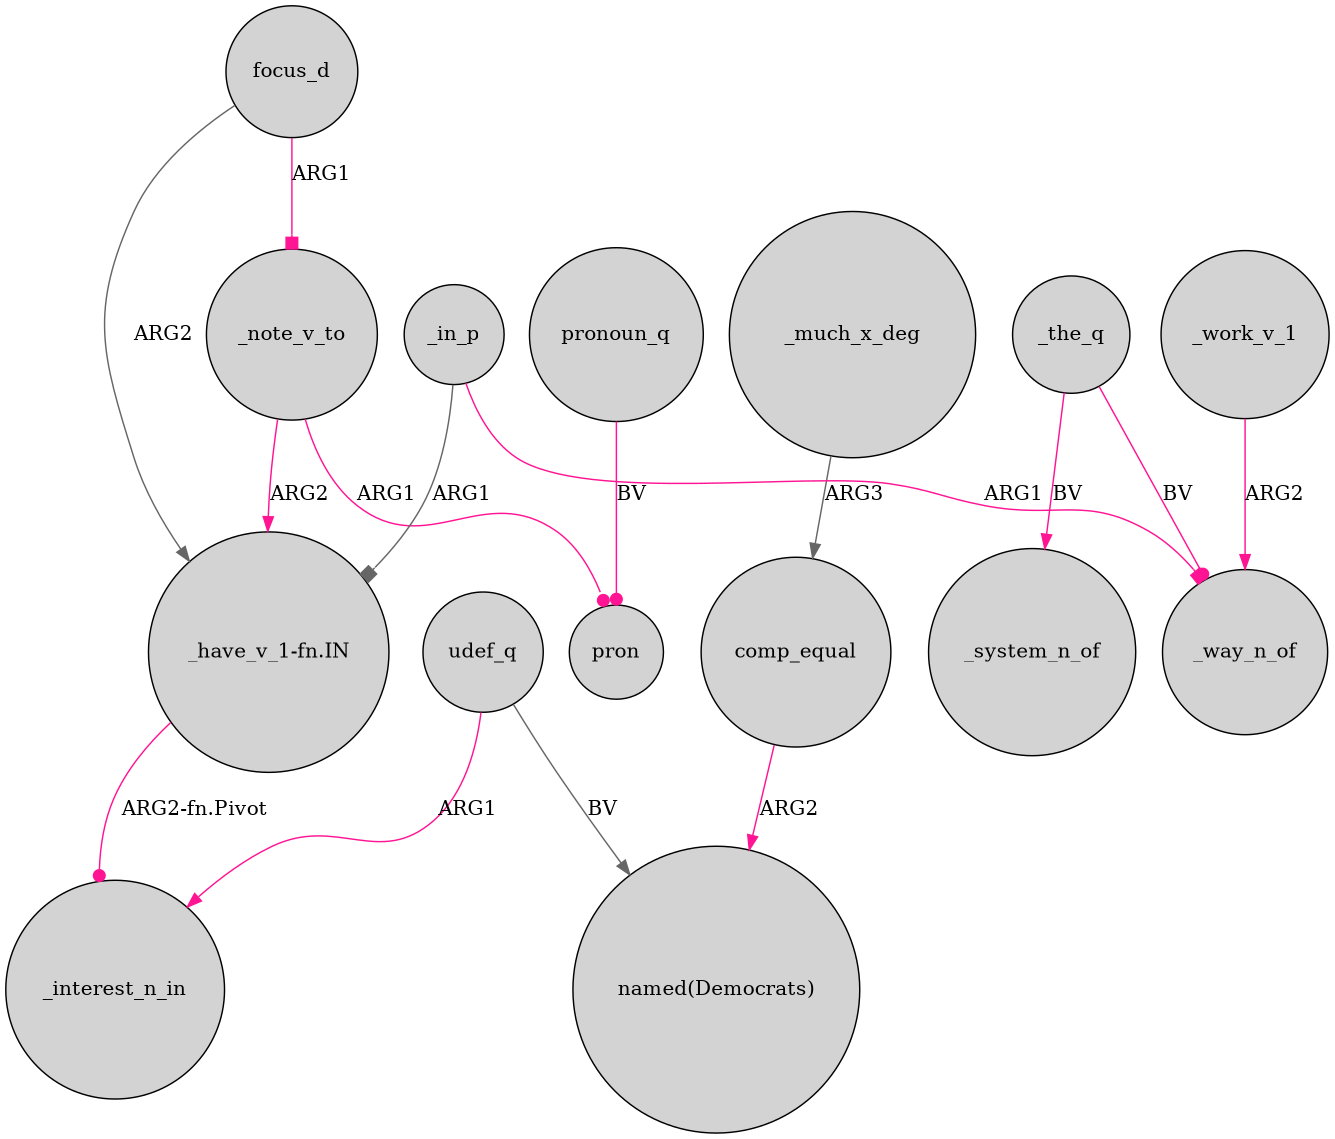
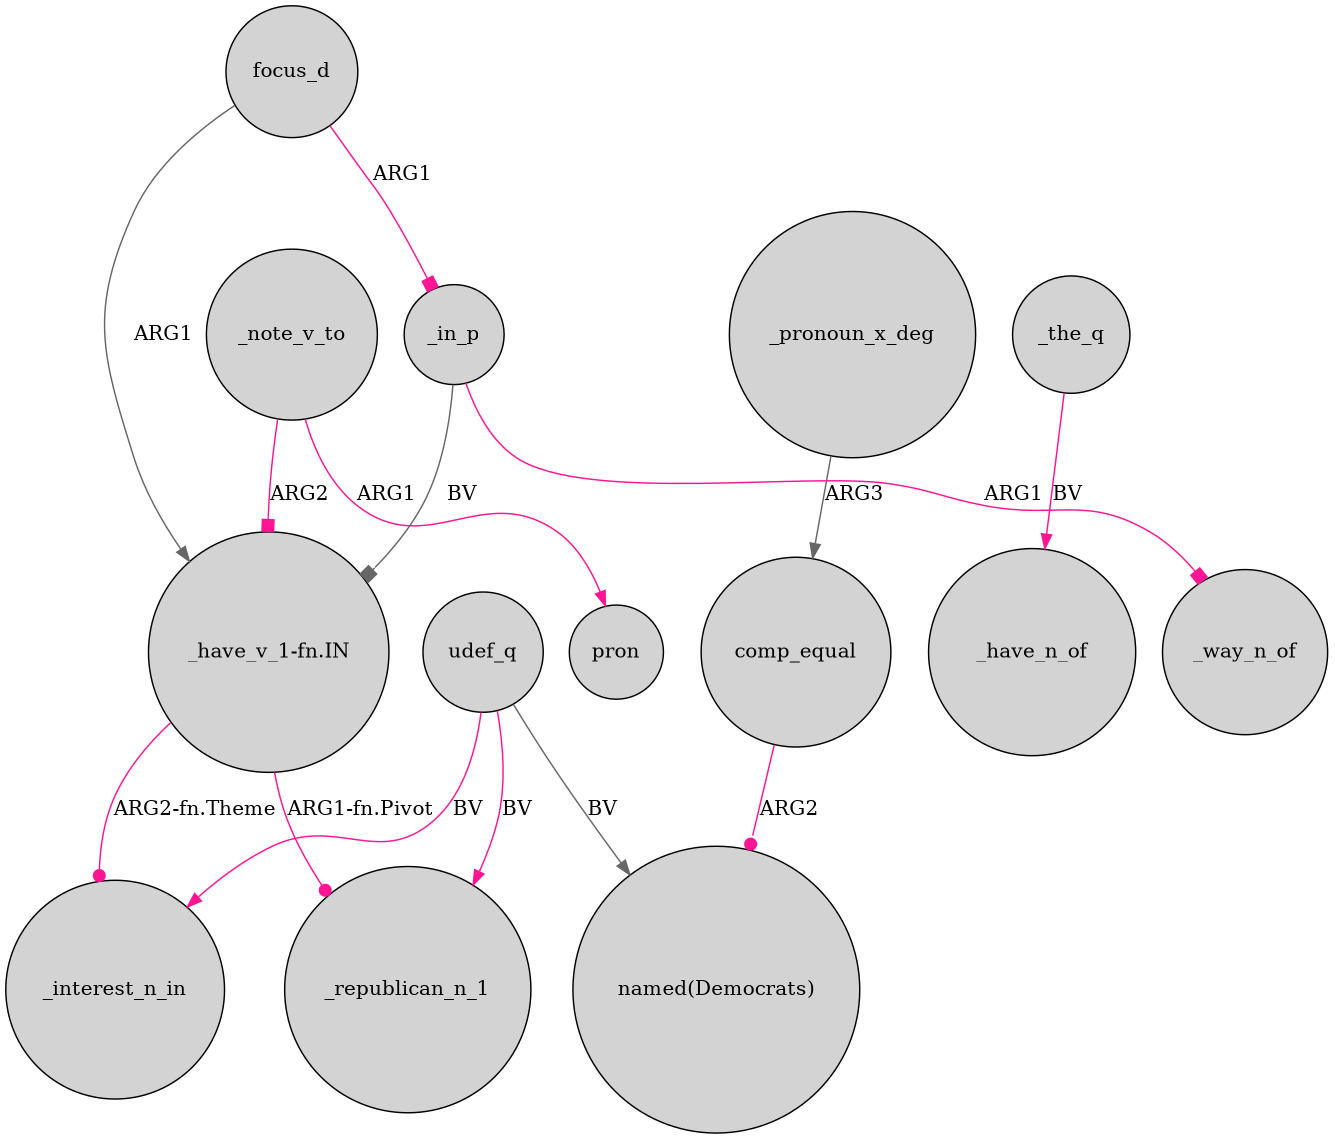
(292, 186) -> (382, 198)
(164, 335) -> (164, 335)
(616, 335) -> none
(853, 335) -> (853, 335)
(1245, 335) -> none
(272, 468) -> (272, 468)
(1149, 478) -> none
(462, 495) -> (462, 495)
(444, 522) -> (444, 522)
(1032, 652) -> (1032, 652)
(763, 790) -> (763, 790)
(195, 810) -> (195, 810)
(468, 810) -> (468, 810)
none -> (408, 990)
